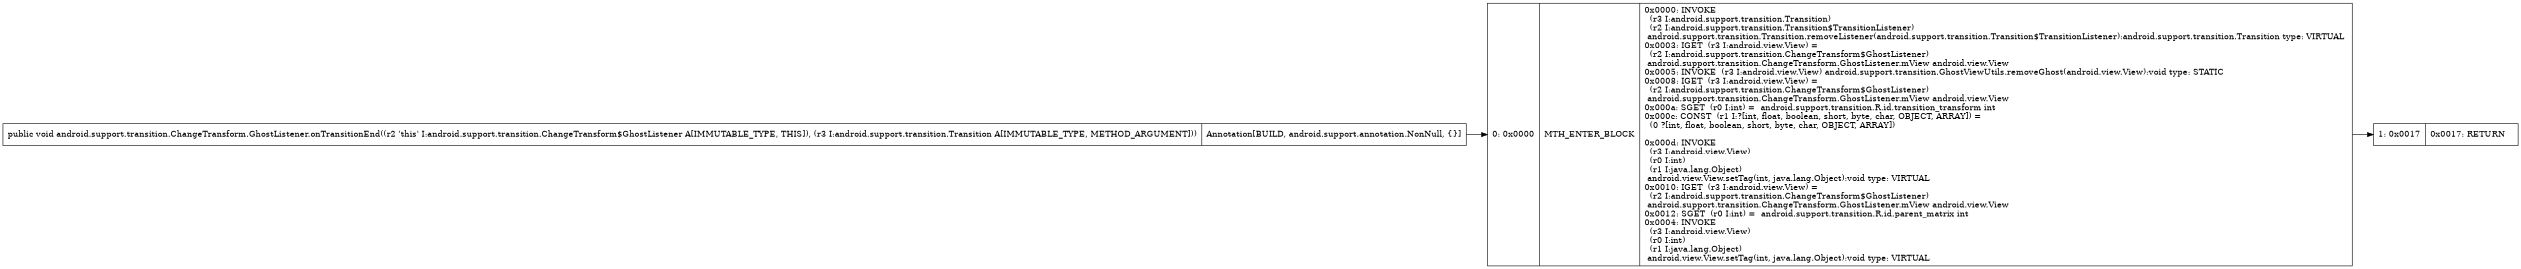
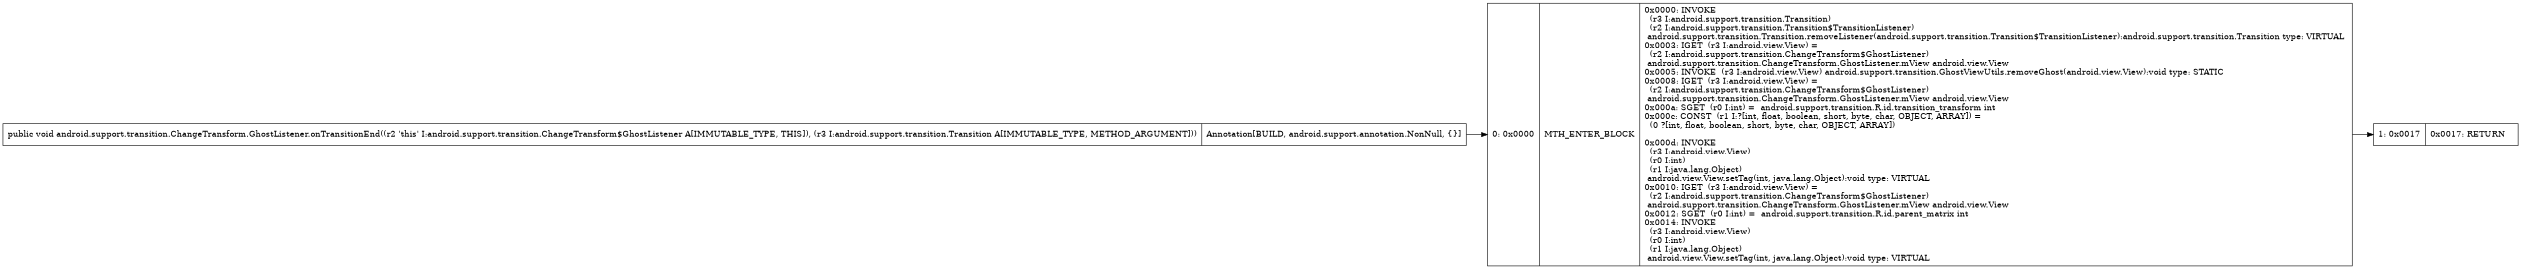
(1683, 223) -> (1683, 223)
